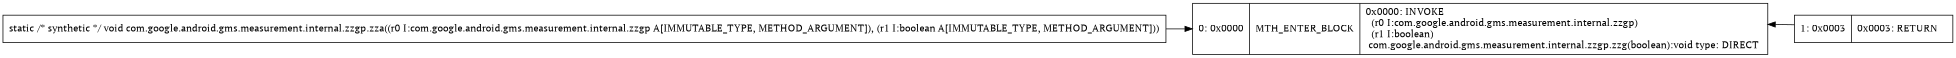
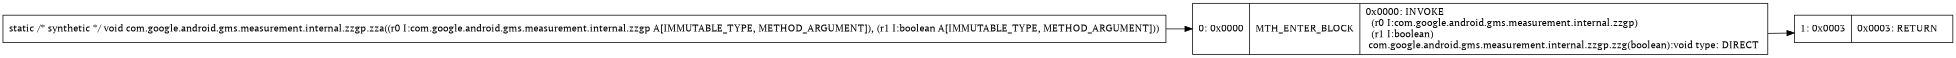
(1785, 25) -> (1777, 33)
